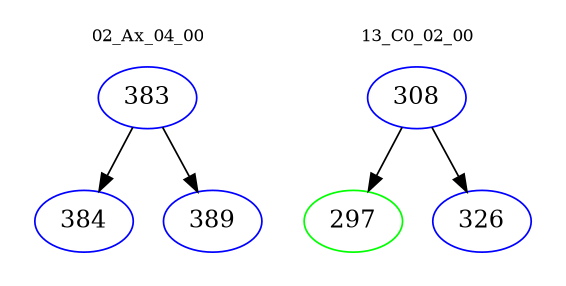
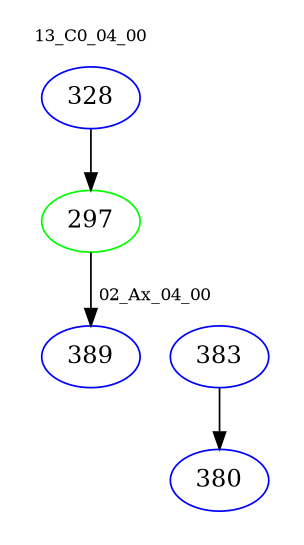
(418, 37) -> (91, 37)
(417, 98) -> (91, 98)
(176, 152) -> (91, 290)
(84, 221) -> (220, 480)
(482, 221) -> none
